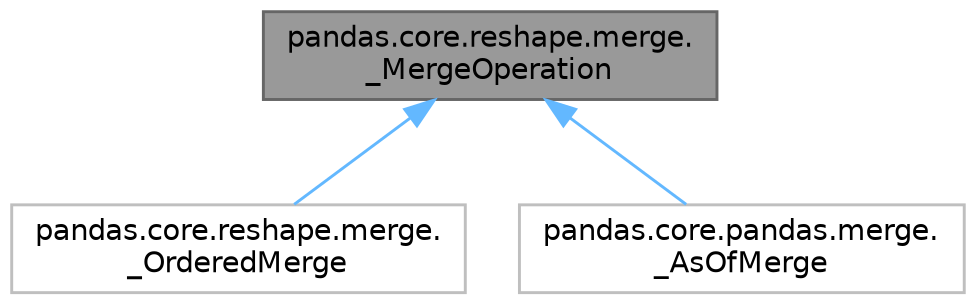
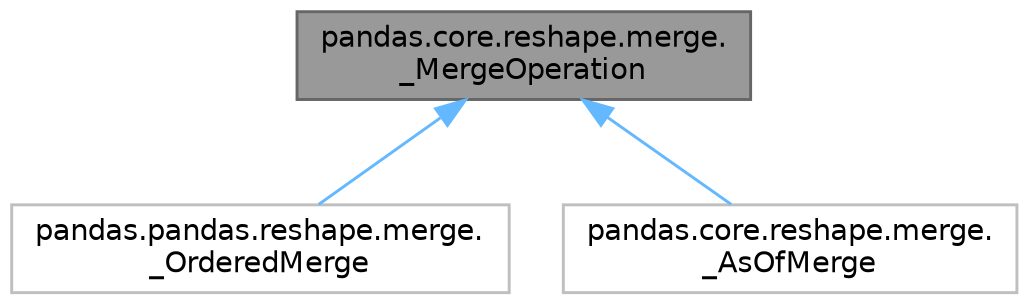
(239, 249) -> (260, 249)
(742, 249) -> (790, 249)
